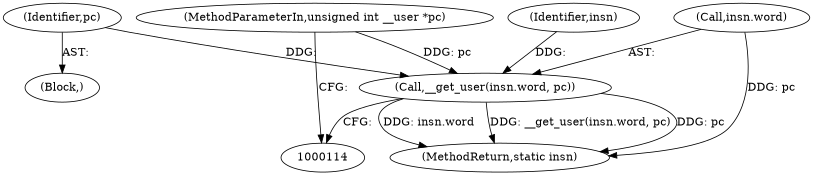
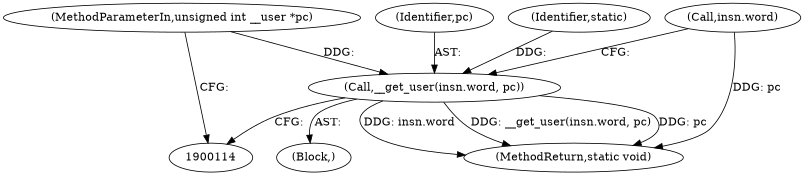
(574, 18) -> (579, 18)
(62, 49) -> (325, 109)
(303, 53) -> (450, 53)
(447, 53) -> (341, 53)
(644, 53) -> (617, 53)
(323, 158) -> (211, 158)
(500, 158) -> (574, 158)
